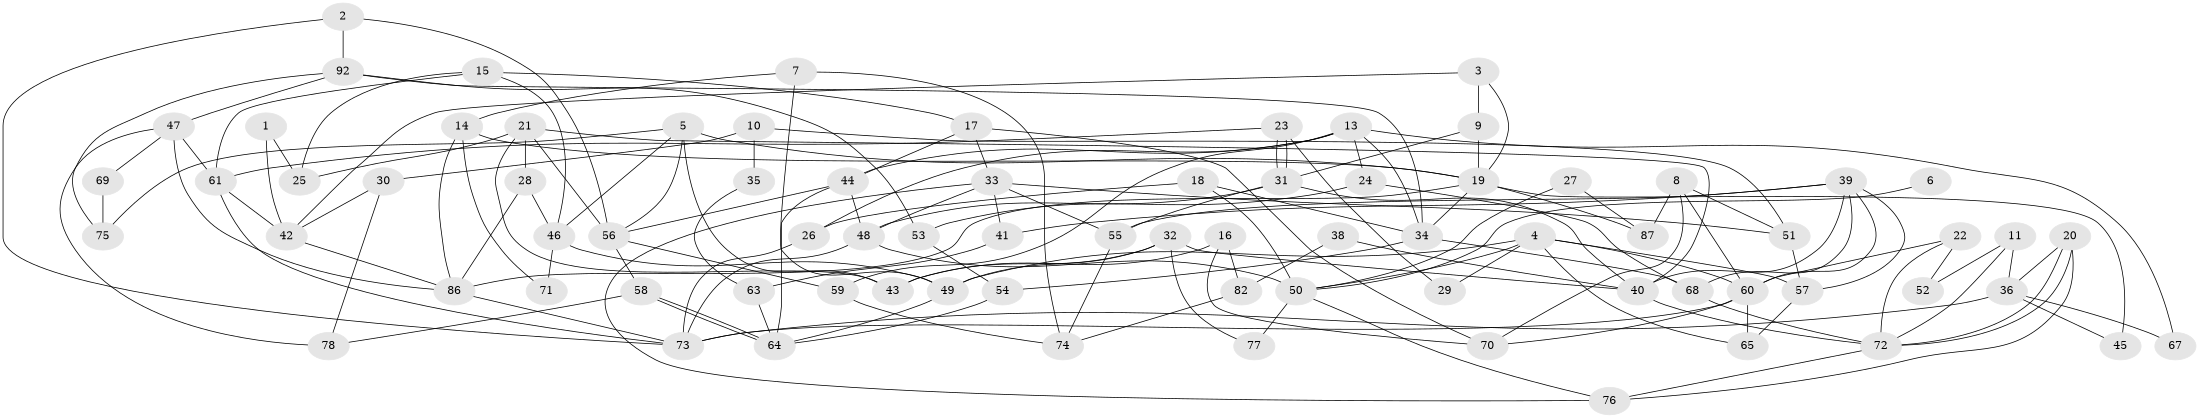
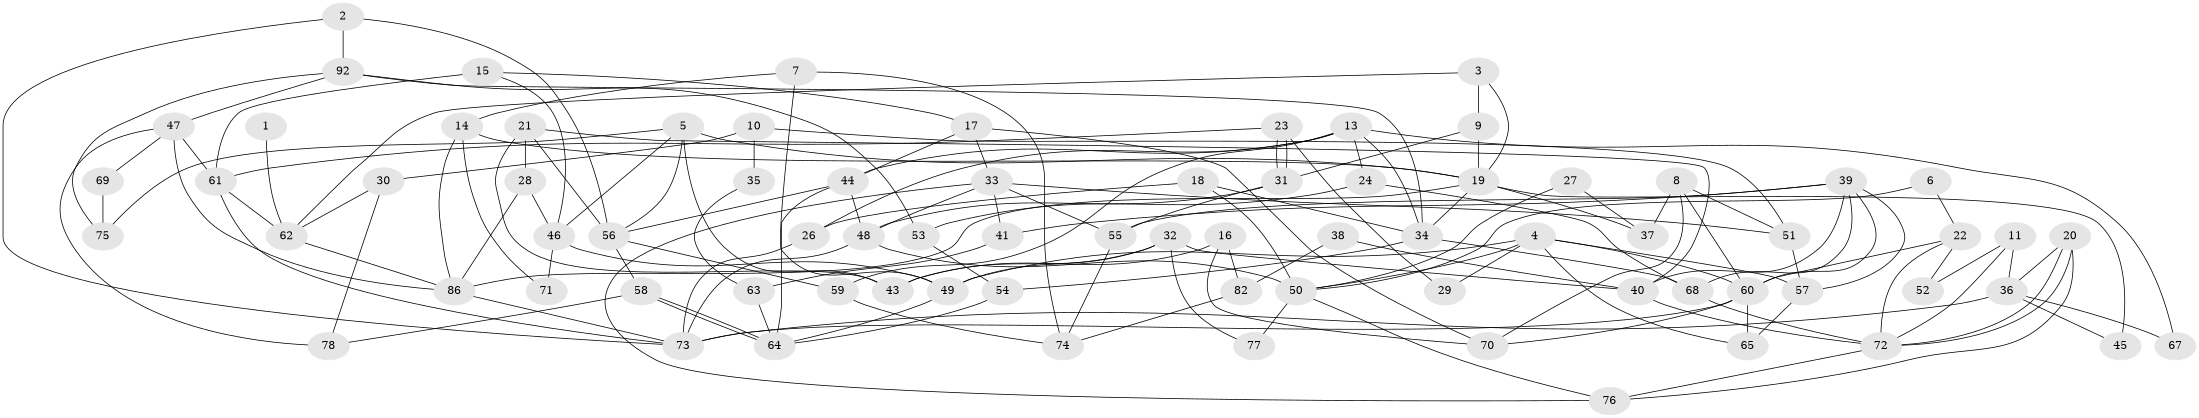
(300, 181) -> none
none -> (1946, 209)
(1560, 222) -> none
(287, 236) -> (287, 236)
(1648, 236) -> (1648, 236)
